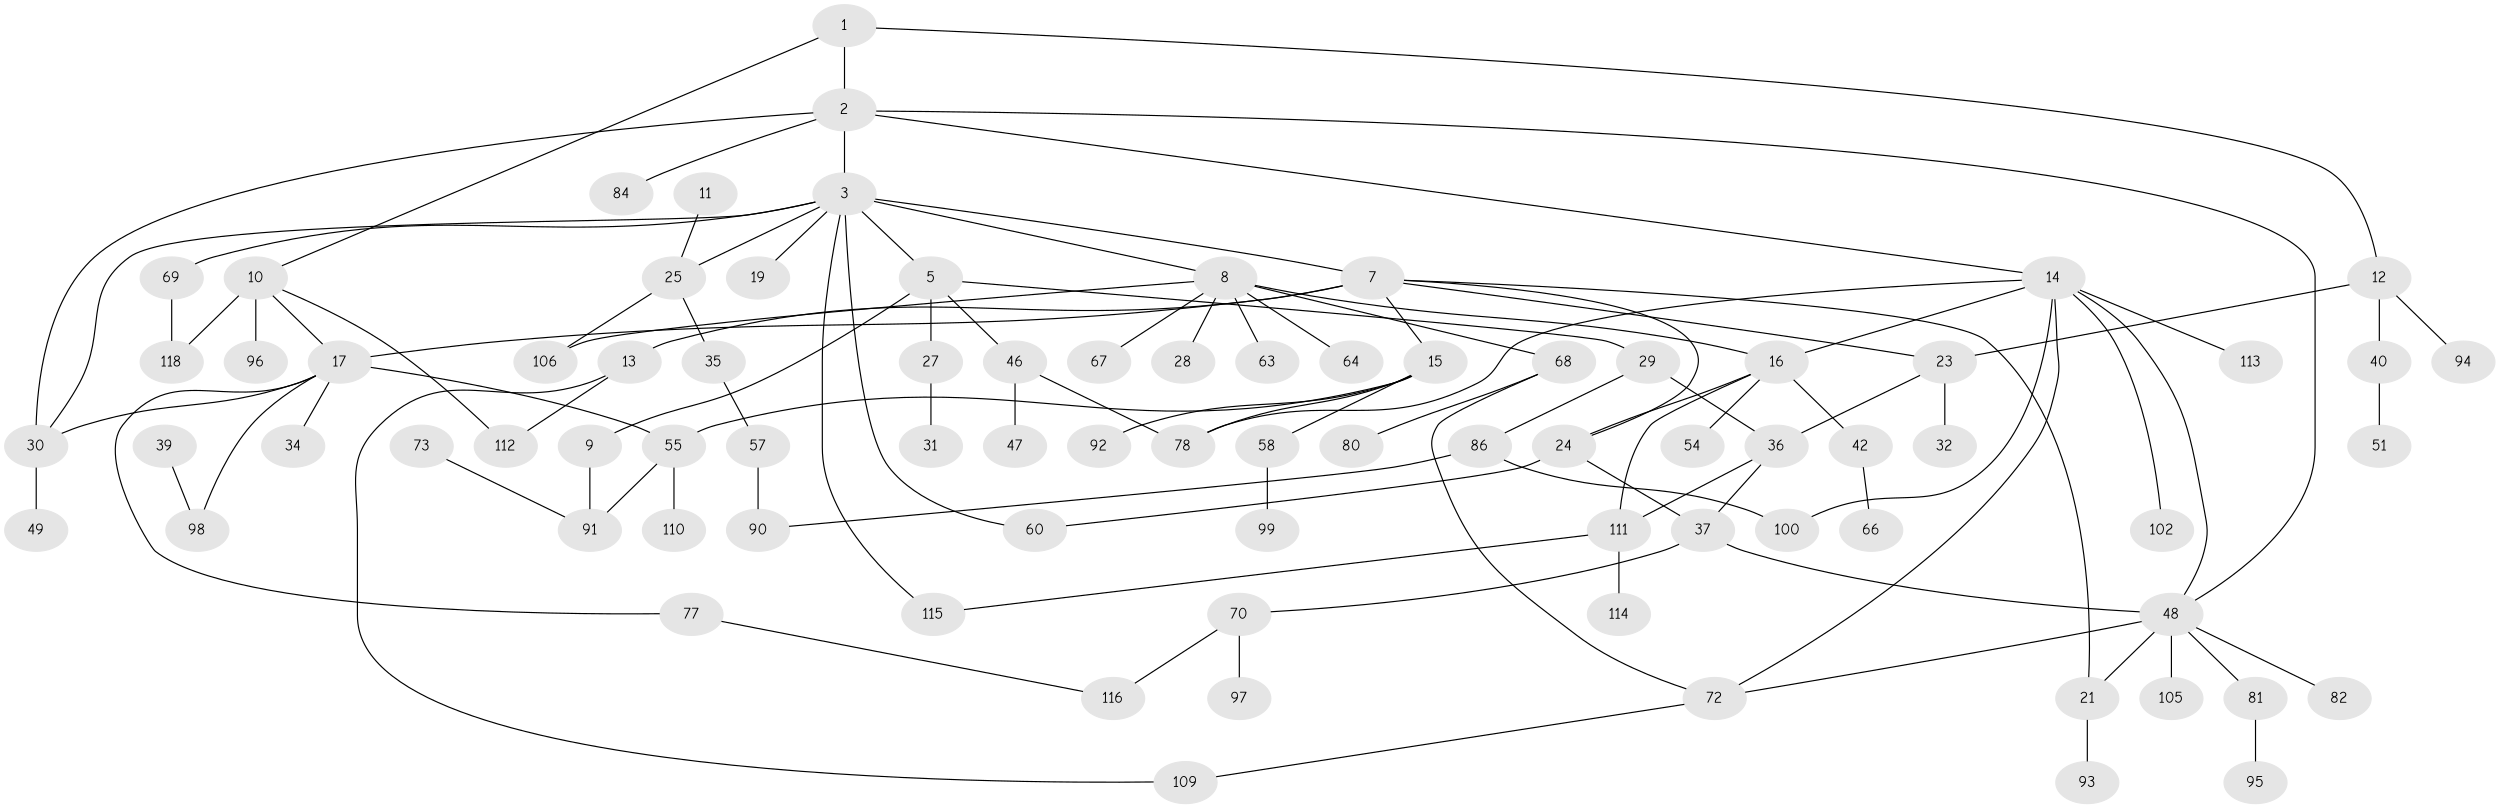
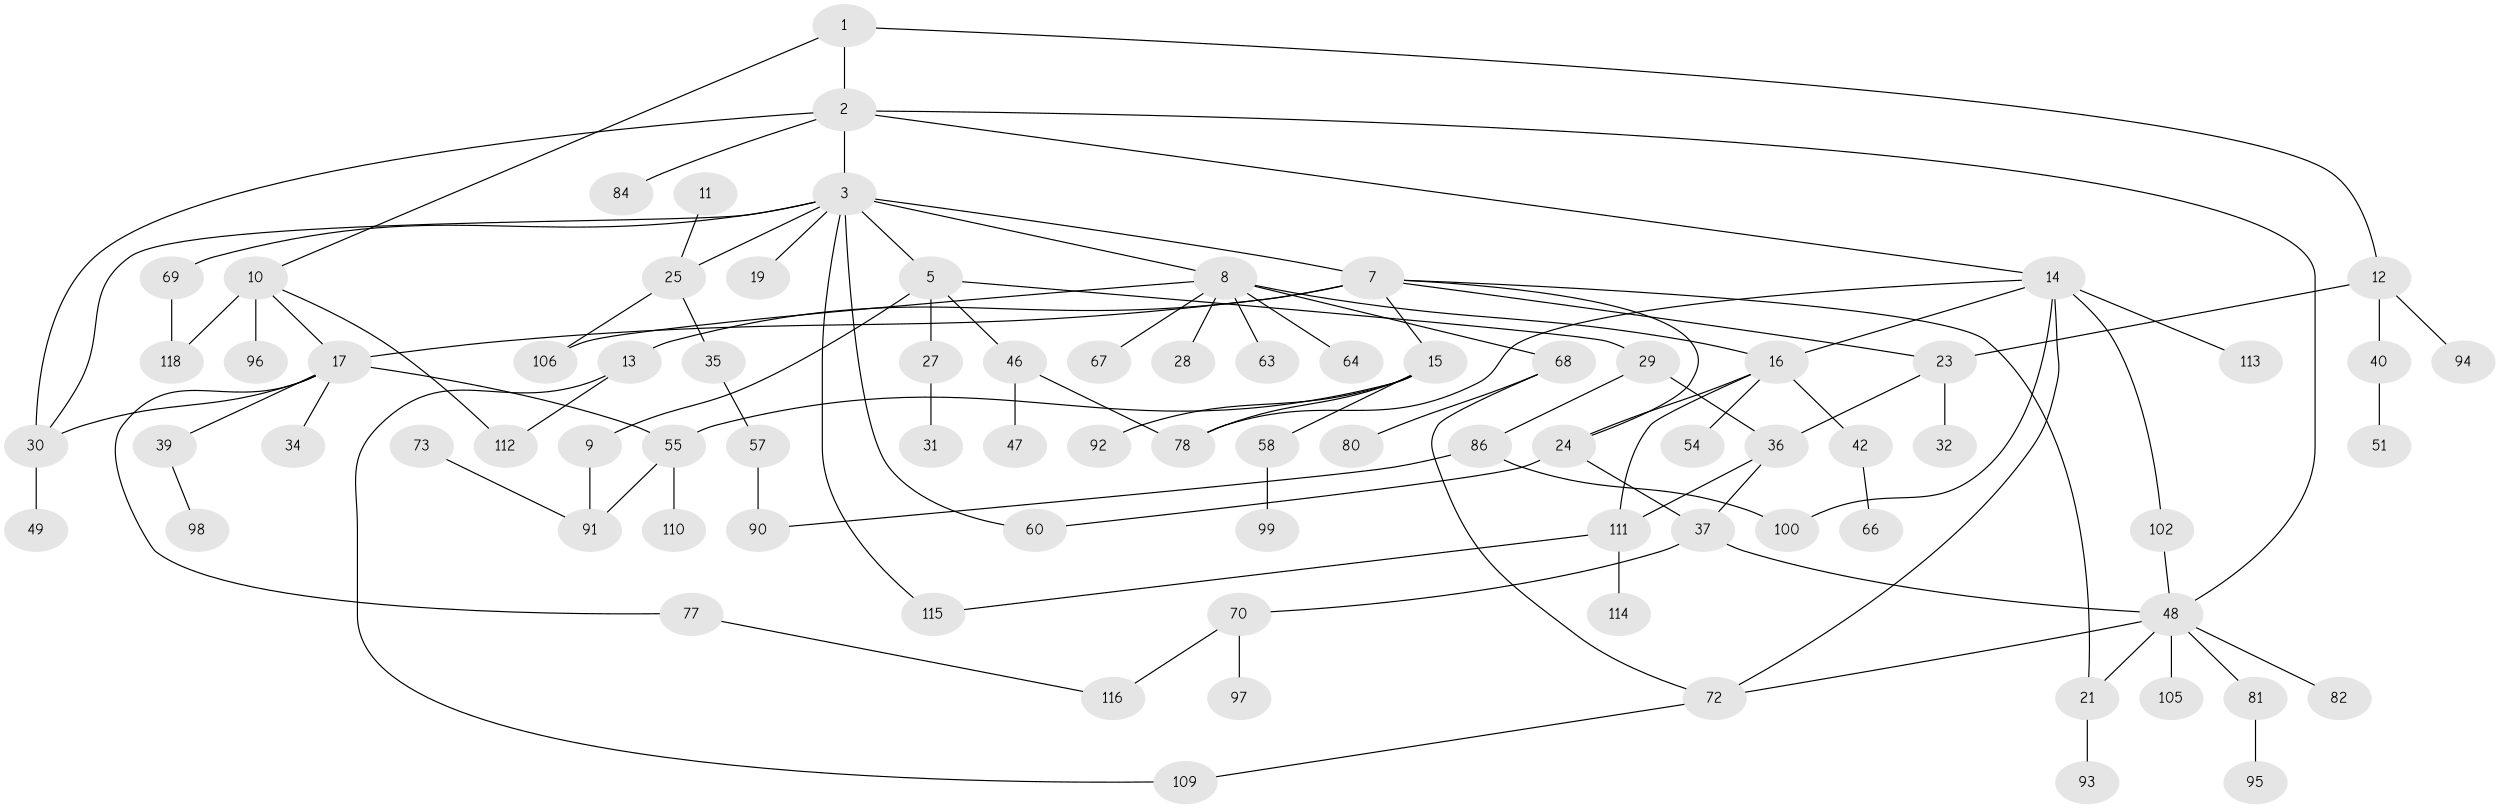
(2186, 425) -> (2167, 572)
(246, 431) -> (253, 404)
